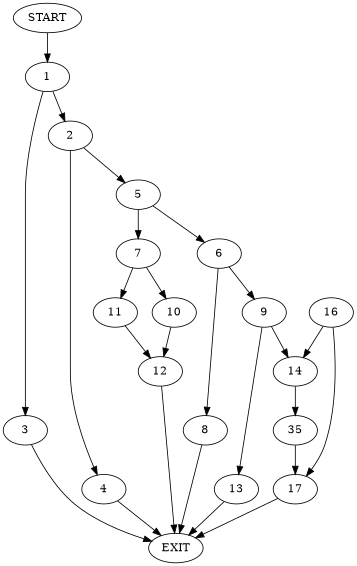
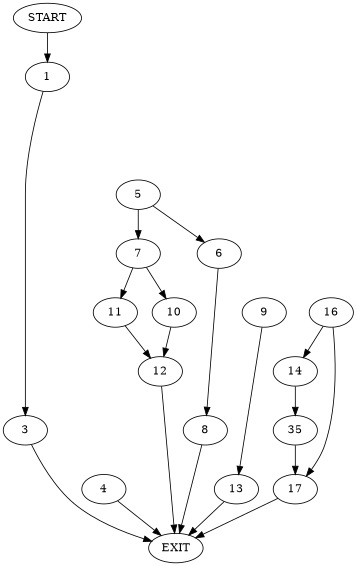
(70, 136) -> none
(239, 280) -> none
(278, 338) -> none
